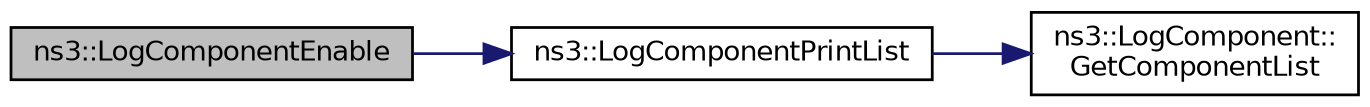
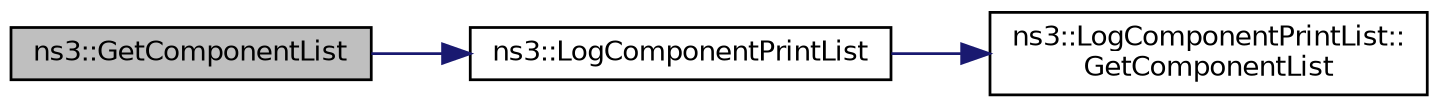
(212, 54) -> (191, 54)
(1195, 54) -> (1209, 54)
